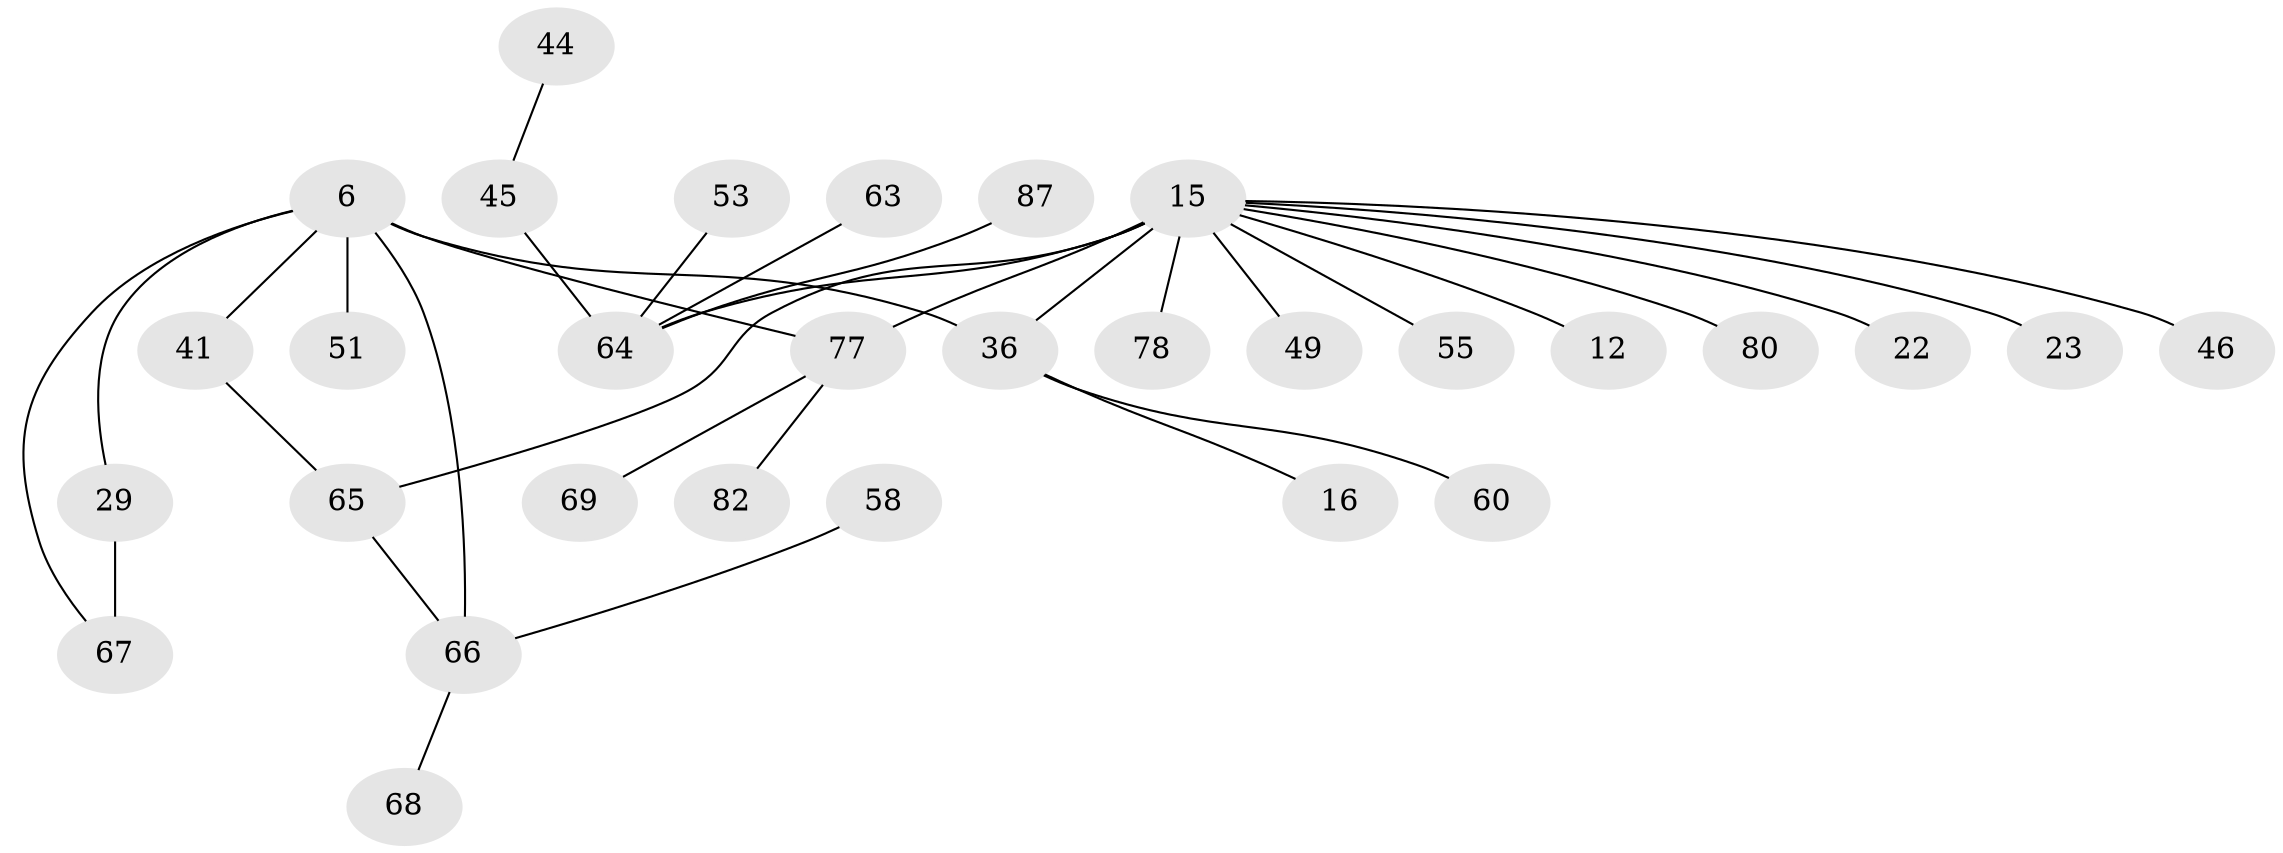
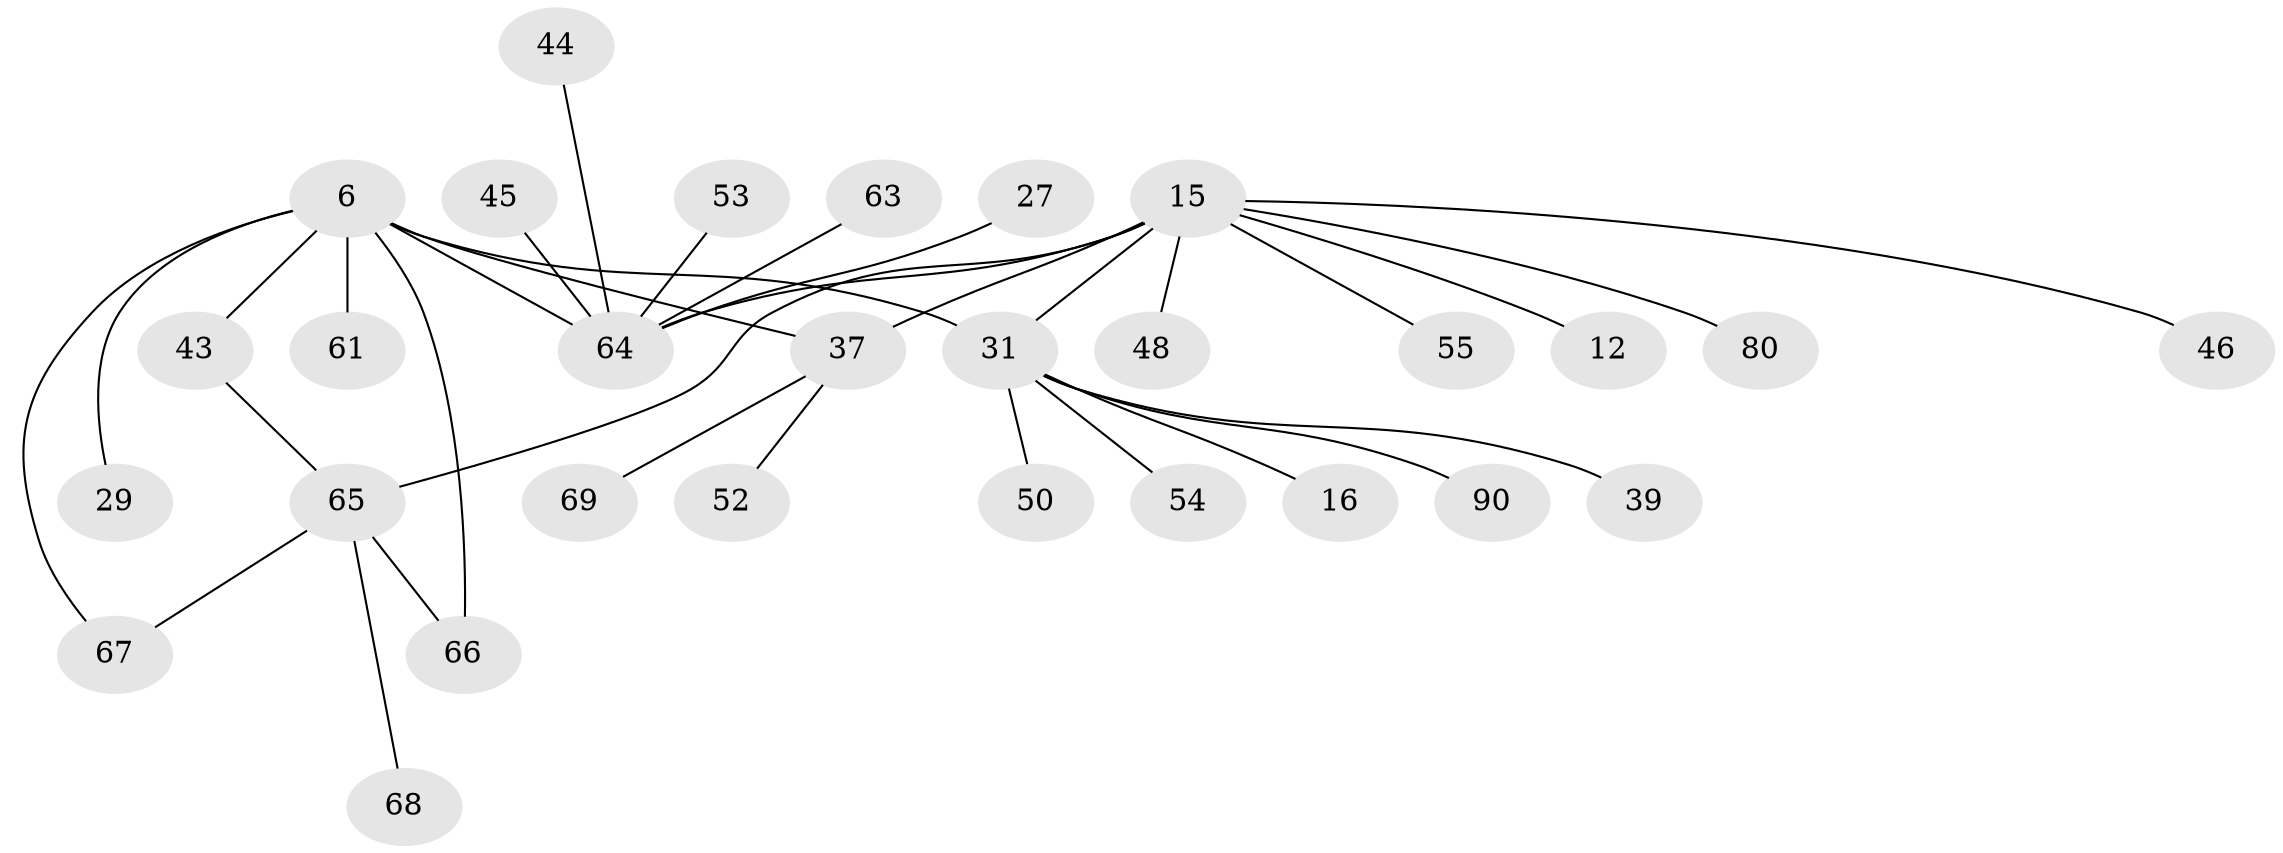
(528, 122) -> (586, 199)
(1036, 199) -> (1036, 199)
none -> (481, 274)
(195, 351) -> (195, 351)
(347, 351) -> (347, 351)
(848, 351) -> (848, 351)
(1000, 351) -> (1000, 351)
(1152, 351) -> (1152, 351)
(1304, 351) -> none
(1913, 351) -> none
(2065, 351) -> none
(732, 503) -> (732, 503)
(884, 503) -> none
none -> (1036, 503)
none -> (1188, 503)
(1492, 503) -> (1492, 503)
none -> (1645, 503)
(115, 579) -> (231, 579)
(434, 731) -> (376, 655)
